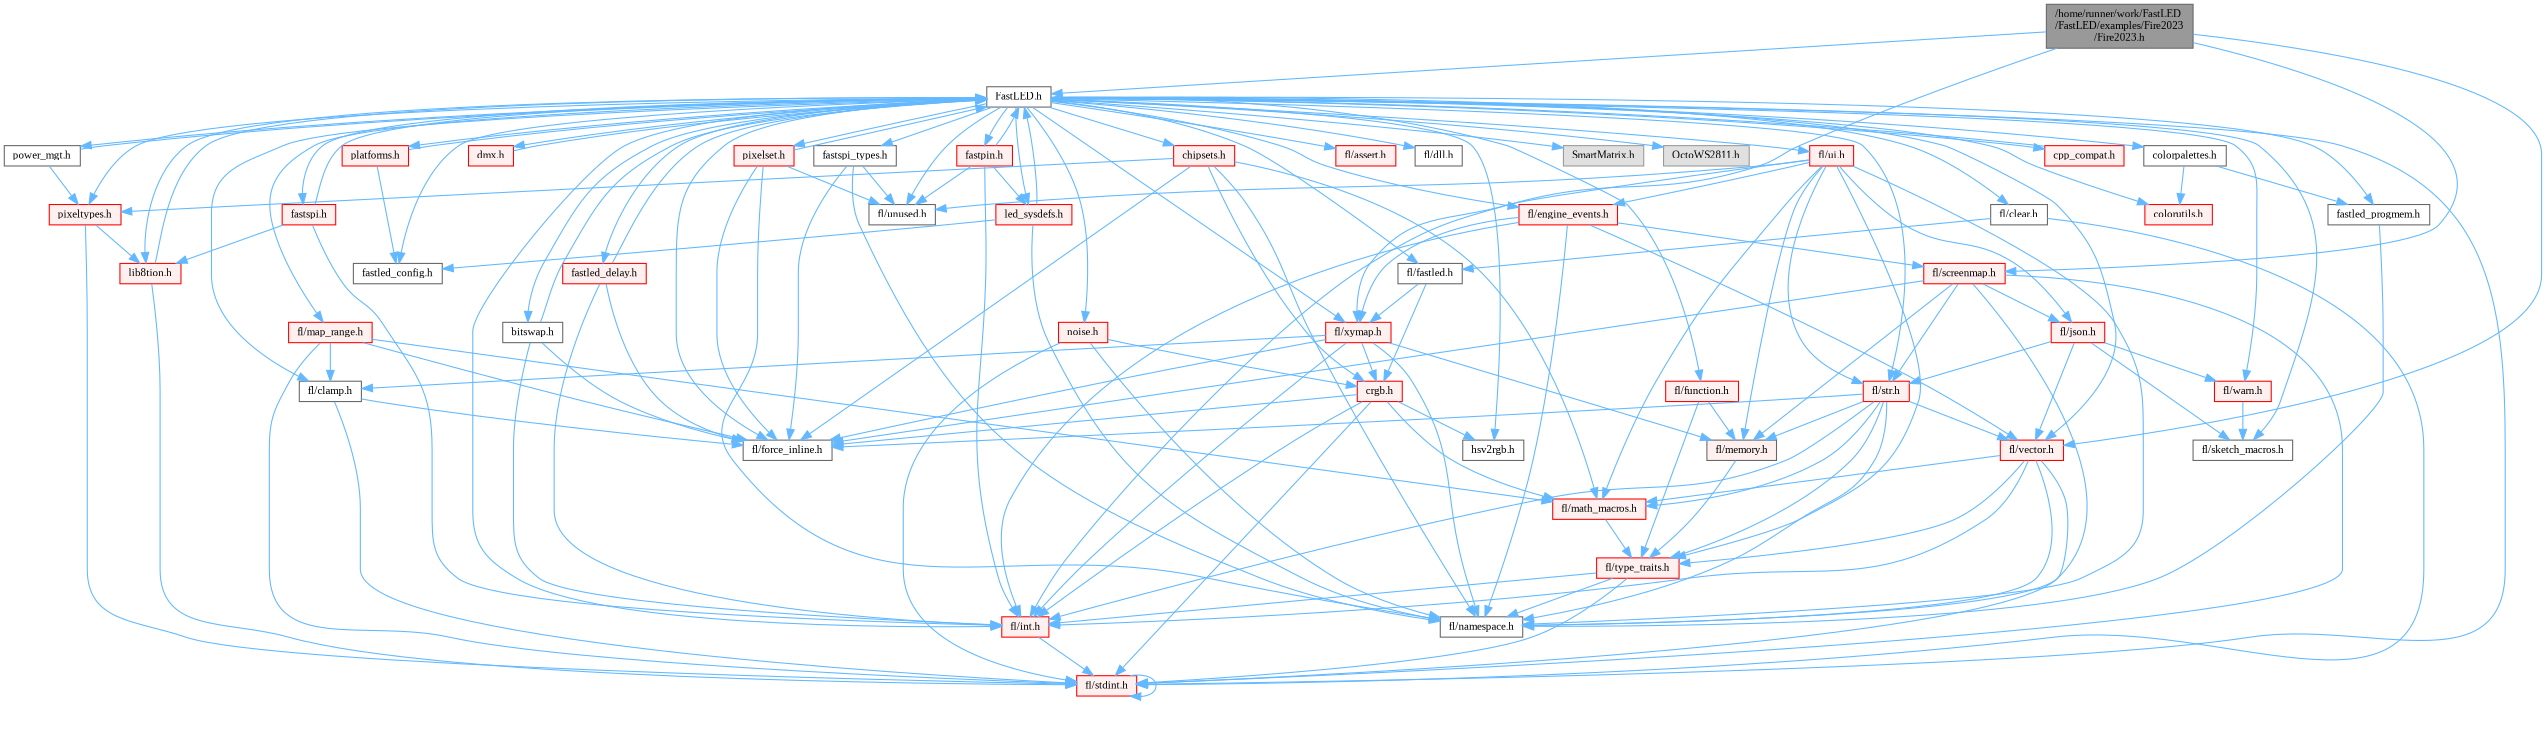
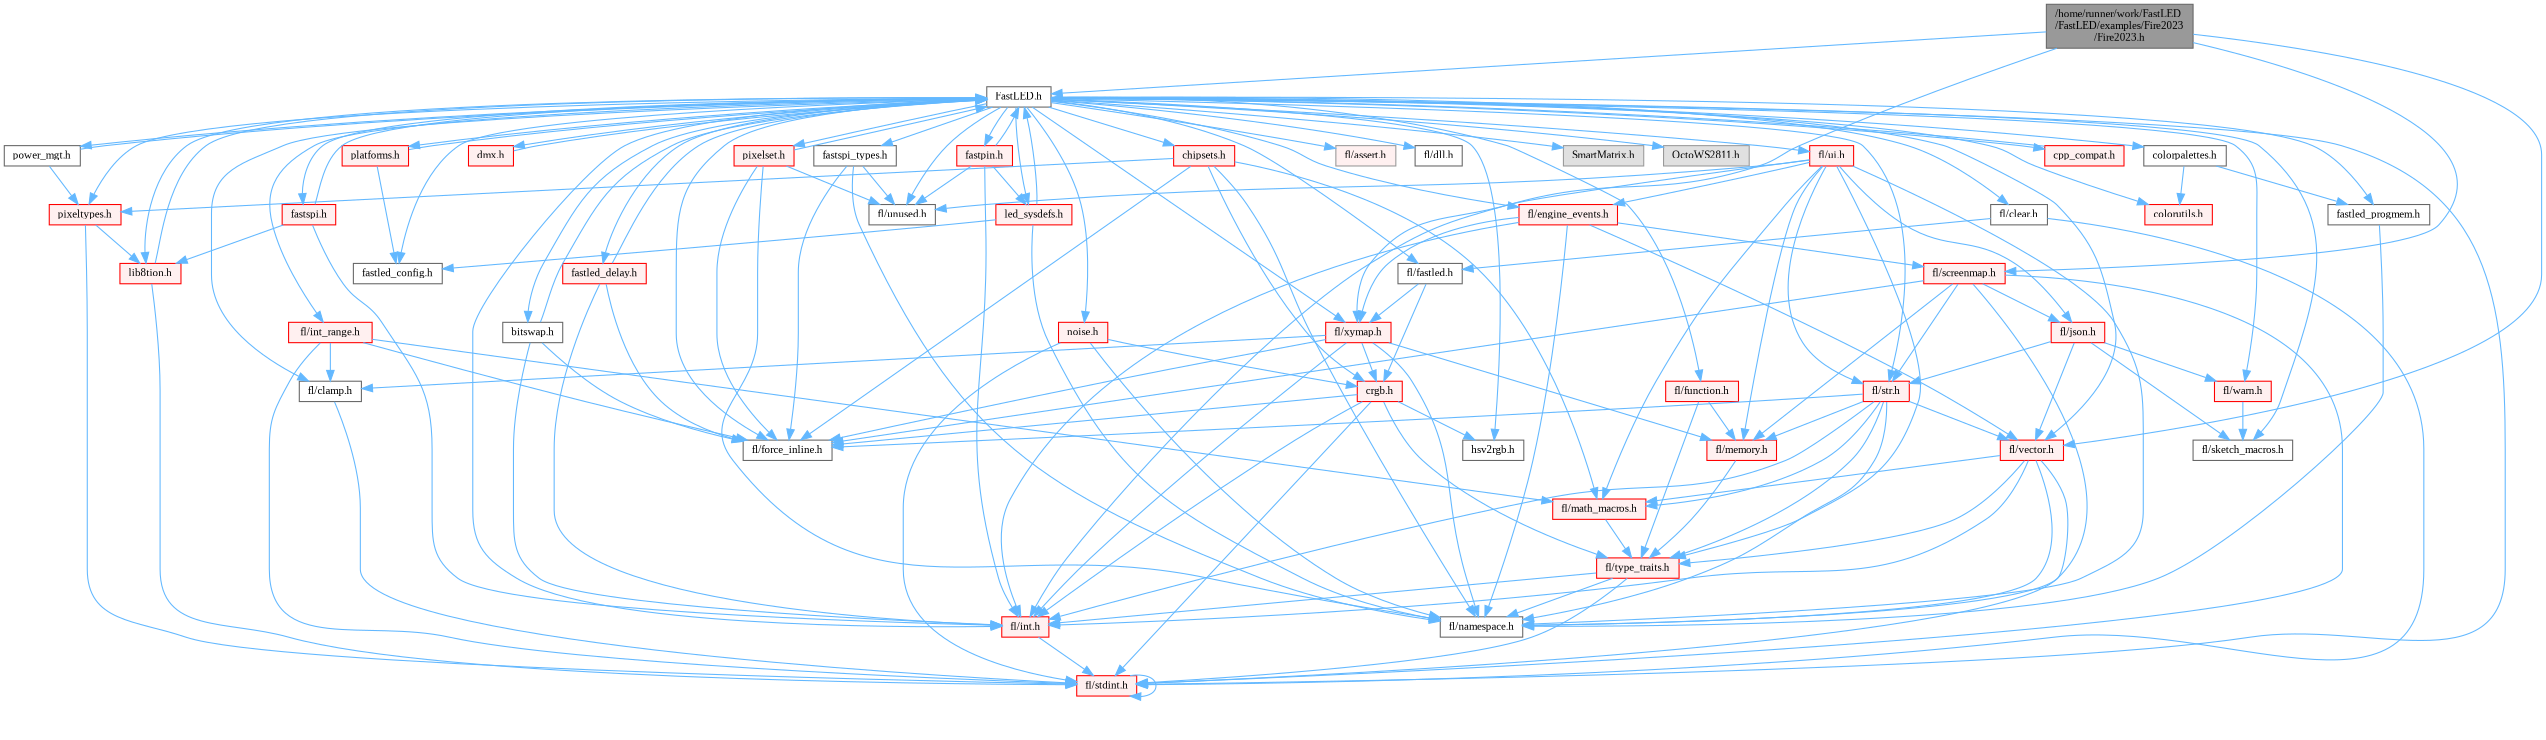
(1366, 156) -> (1366, 156)
(330, 332) -> (330, 332)
(547, 424) -> none
(1742, 450) -> (1742, 450)
(1457, 463) -> (1475, 498)
